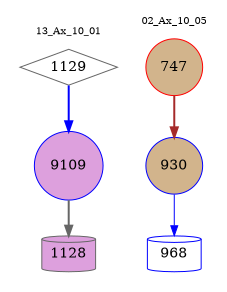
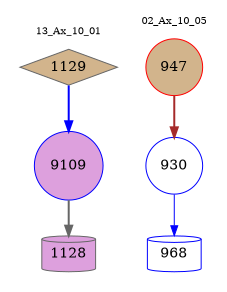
(69, 67) -> (69, 67)
(174, 67) -> (174, 67)
(174, 166) -> (174, 166)
